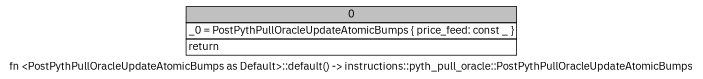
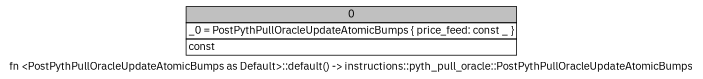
(204, 47) -> (202, 47)
